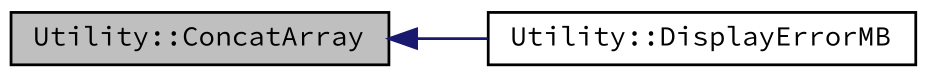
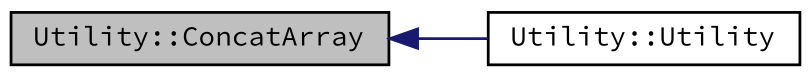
(702, 39) -> (644, 39)
